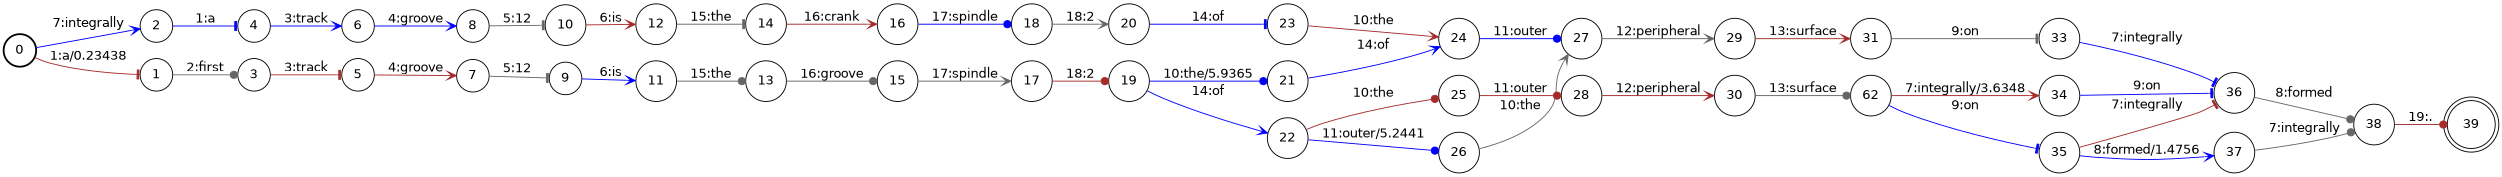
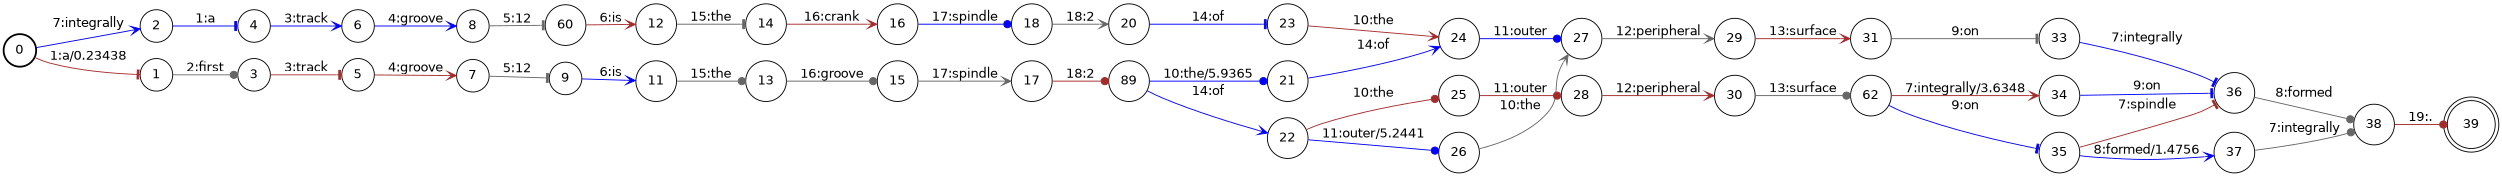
(566, 25) -> (566, 25)
(1129, 81) -> (1129, 81)
(2147, 105) -> (2147, 105)
